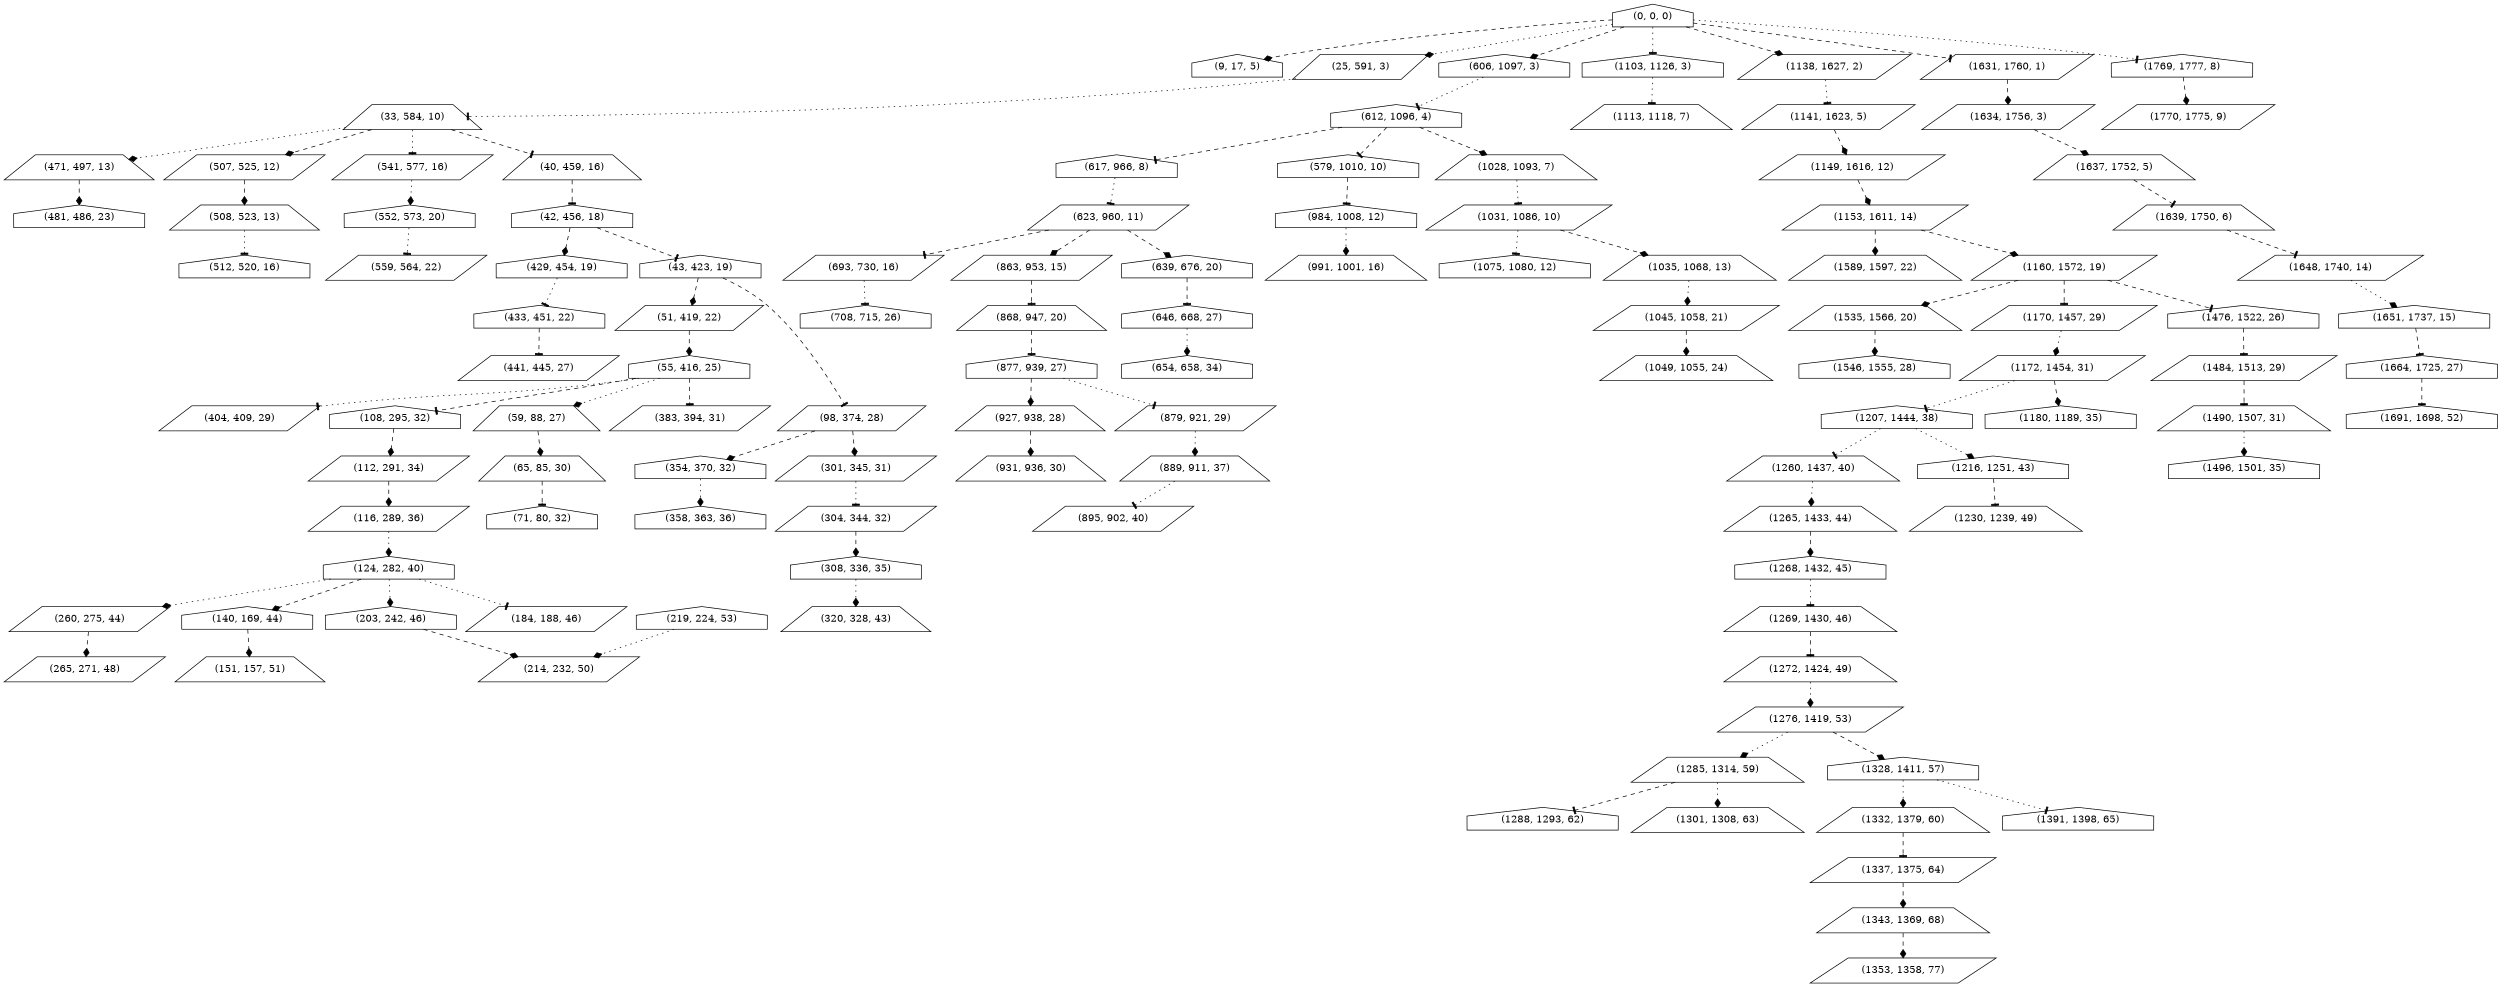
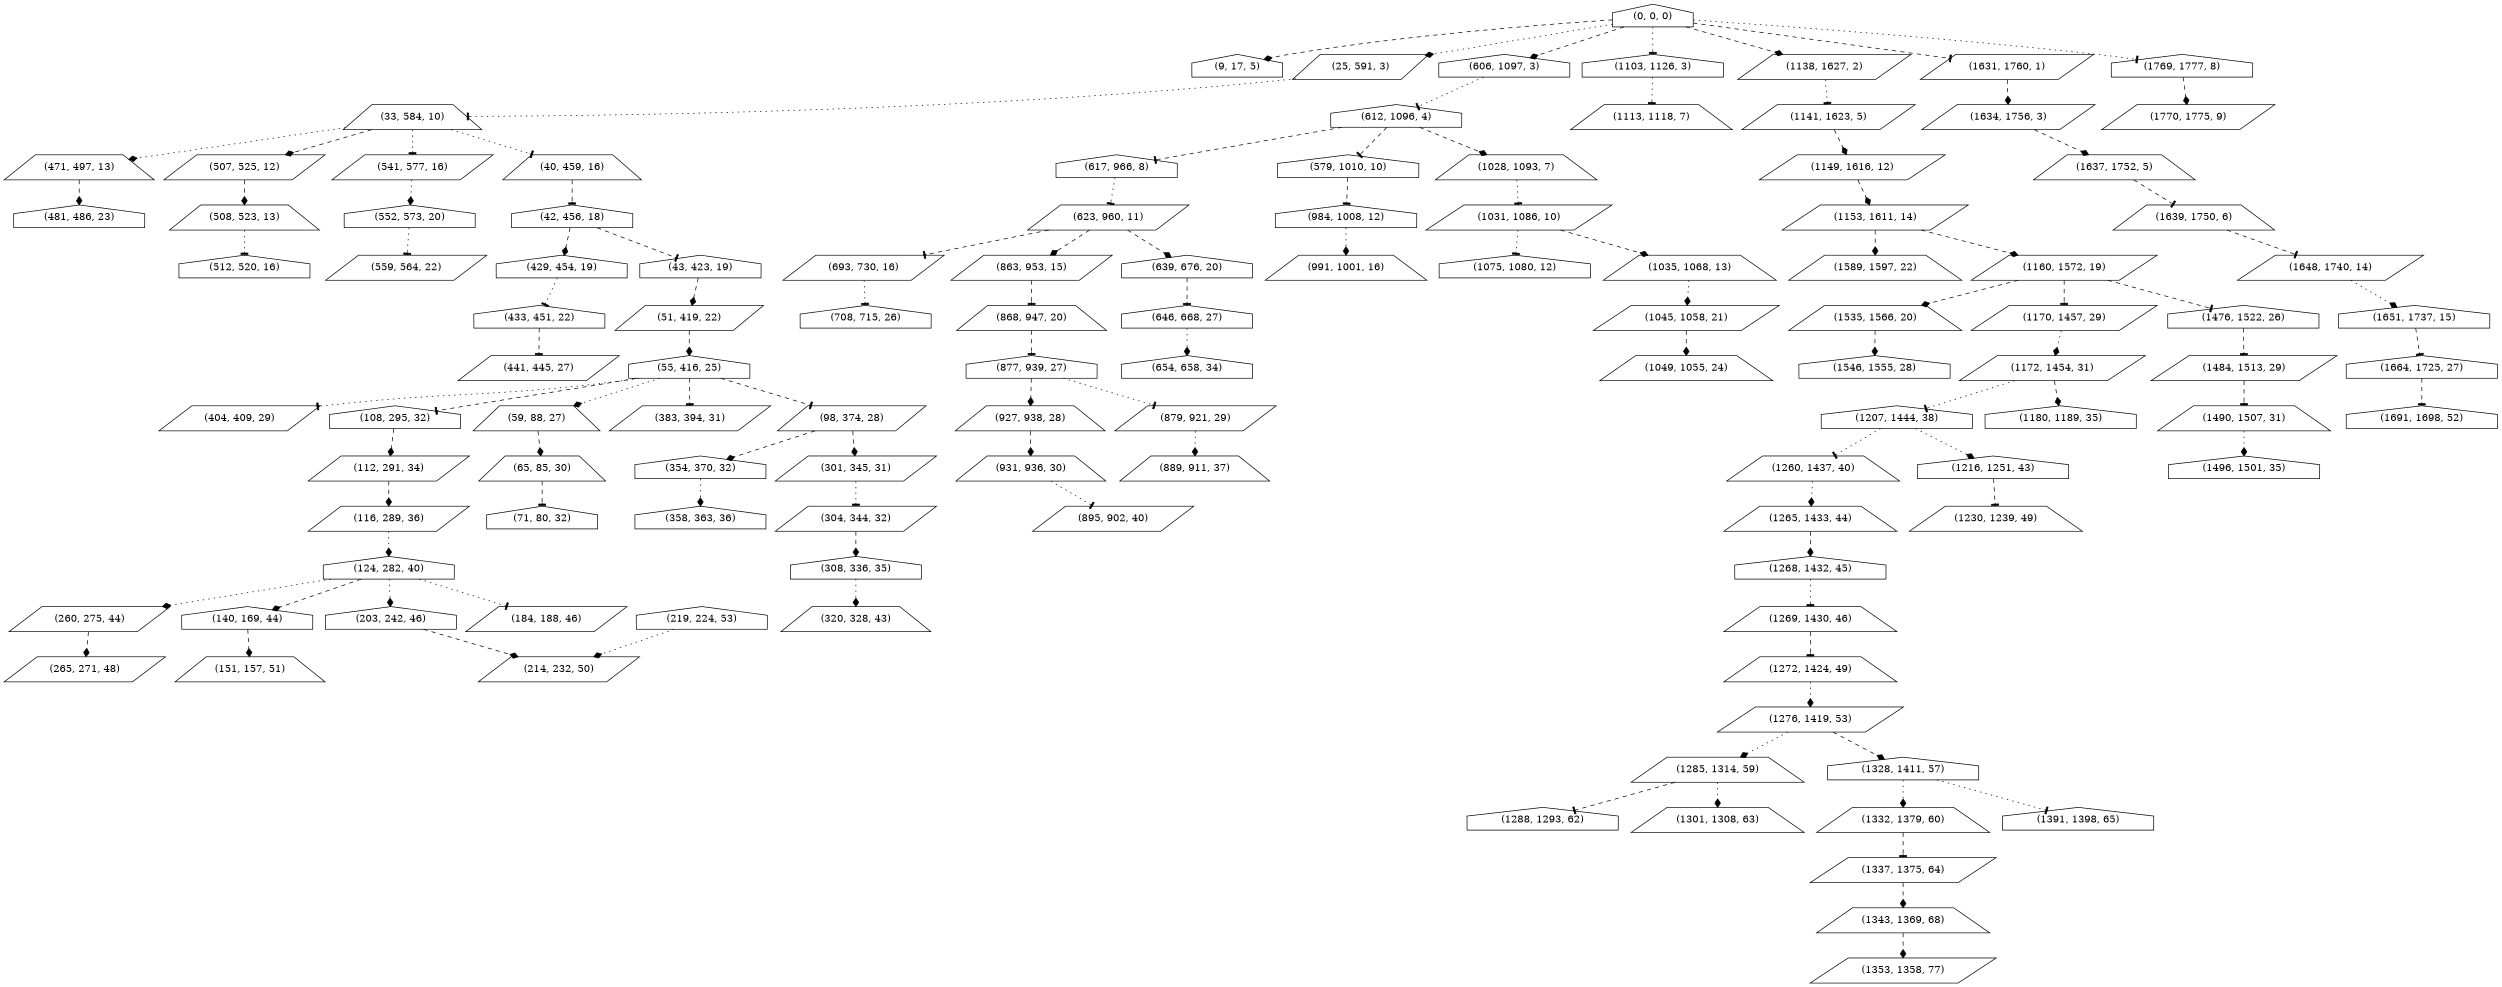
(490, 142) -> (490, 142)
(792, 331) -> (765, 391)
(1156, 493) -> (1071, 493)
